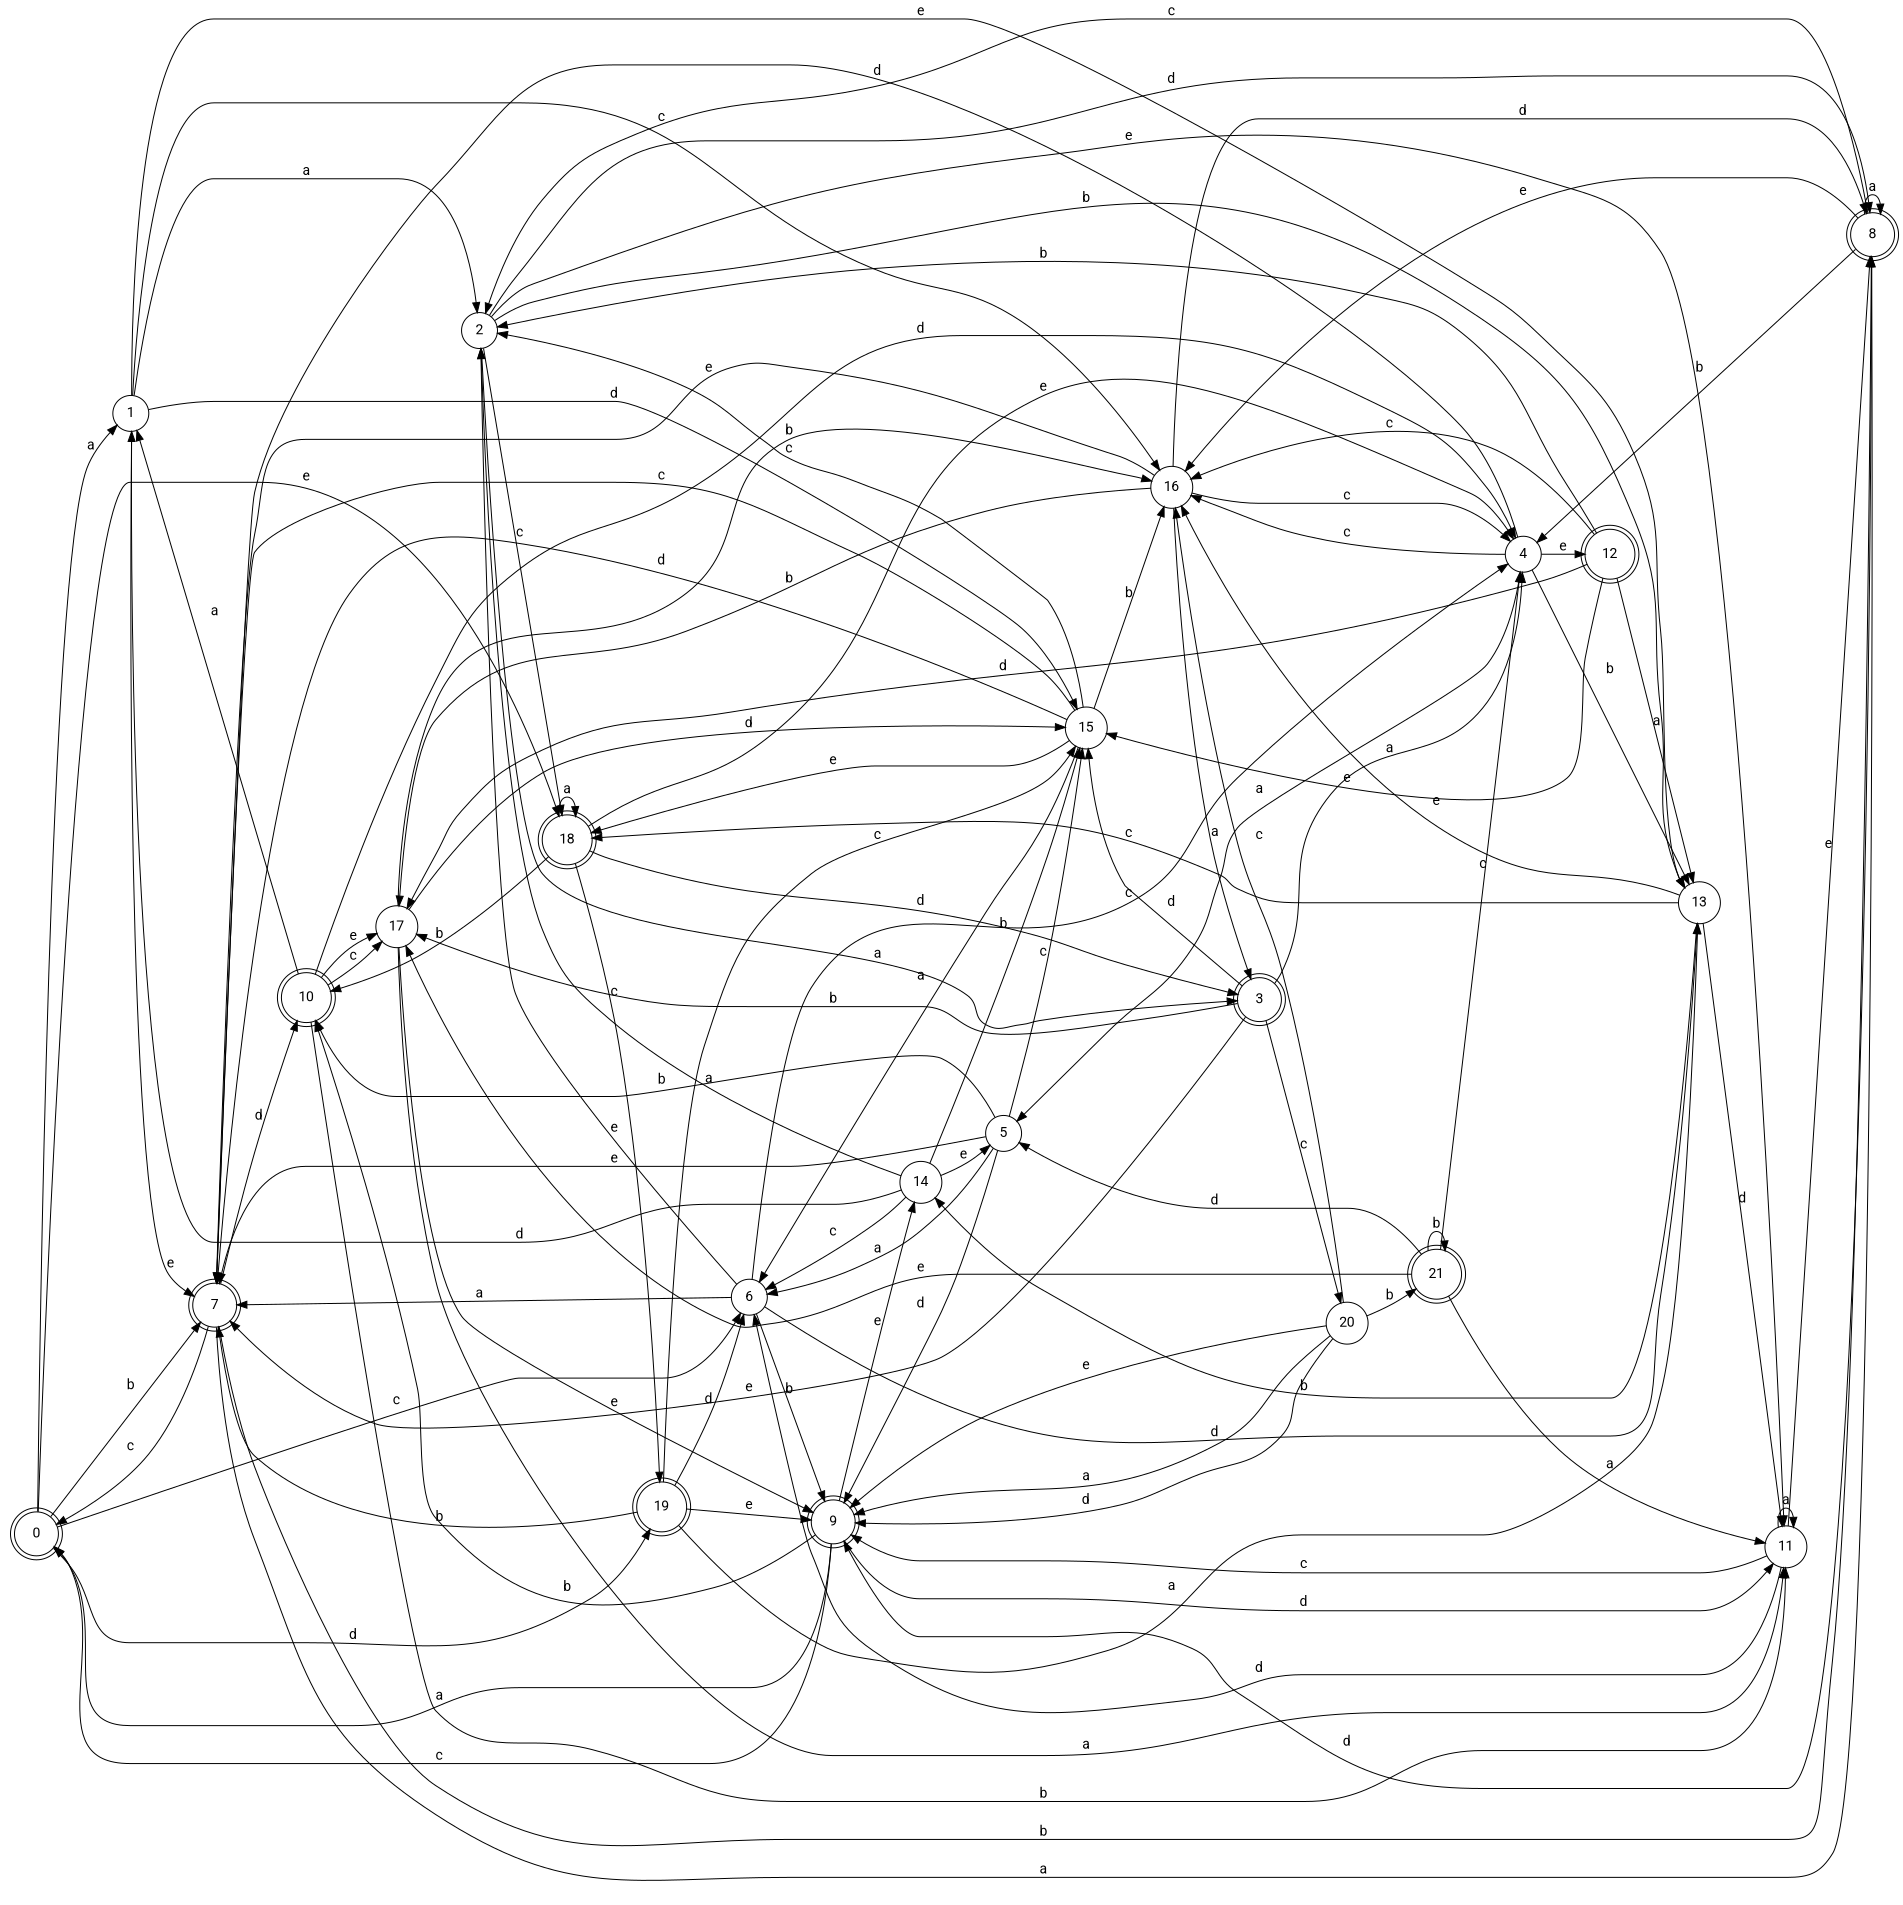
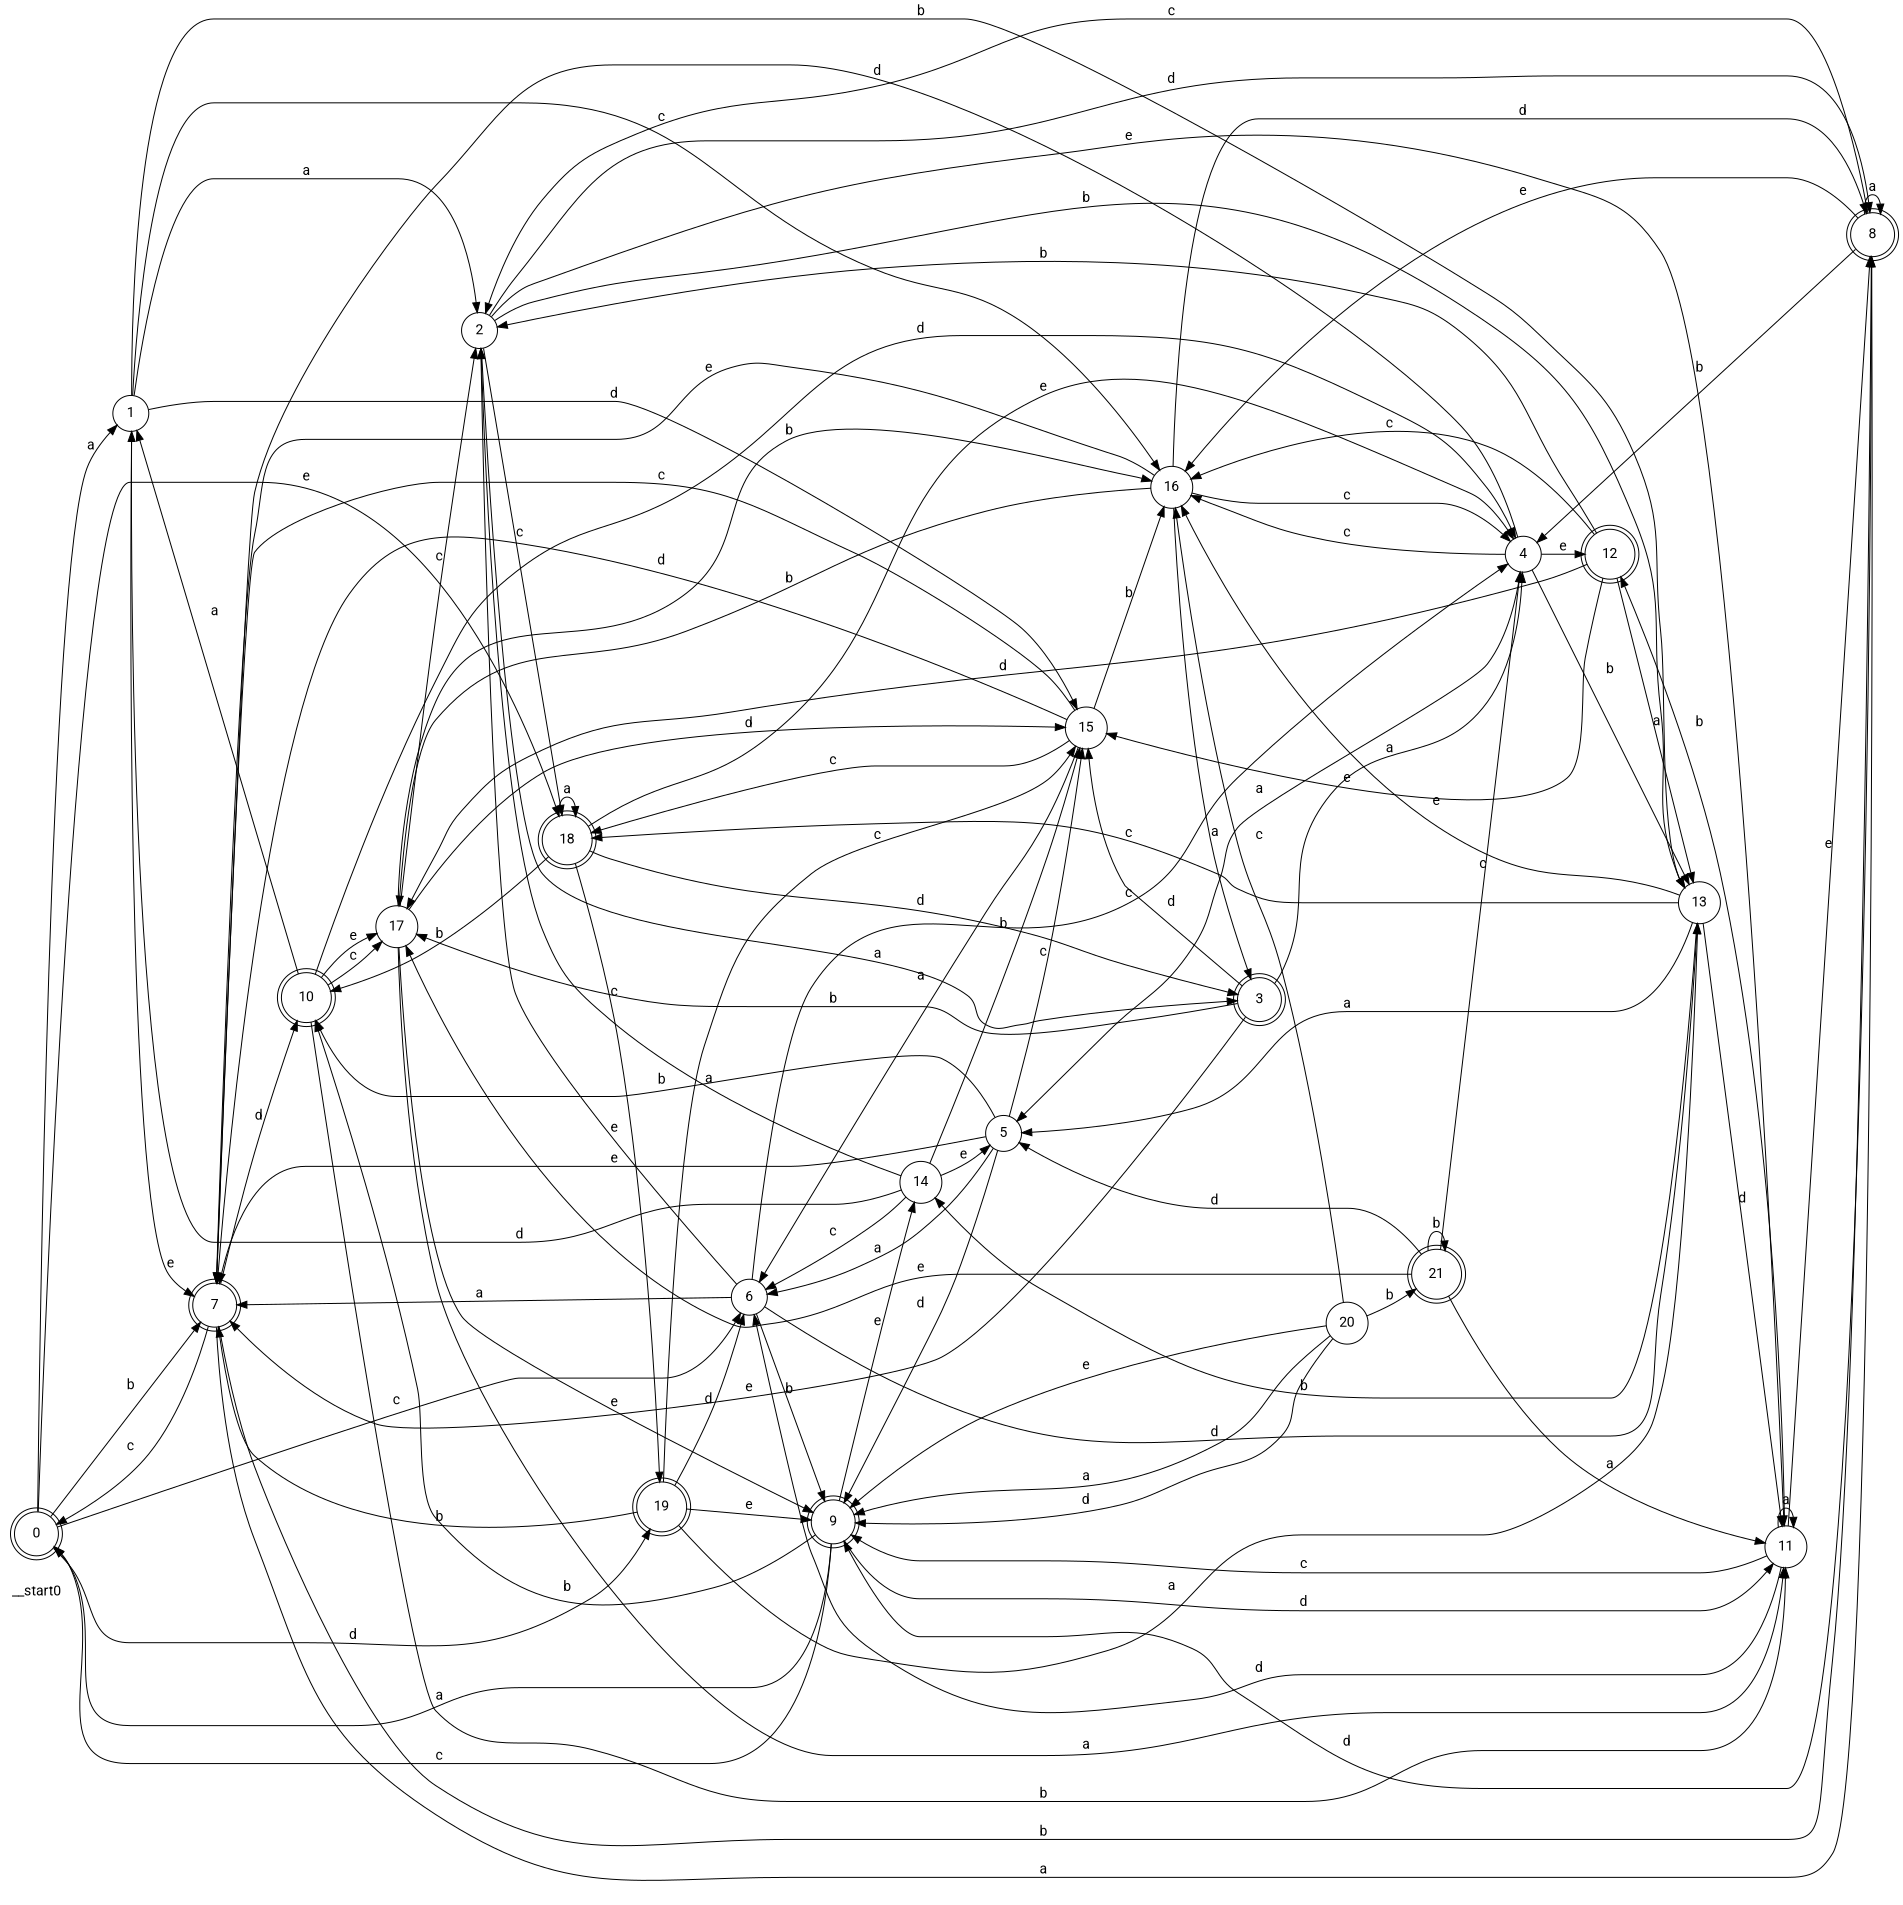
(921, 11) -> (921, 11)
(836, 475) -> (434, 632)
(833, 760) -> (833, 760)
none -> (1368, 1012)
none -> (1750, 1048)
(1302, 1157) -> none
none -> (36, 1592)
